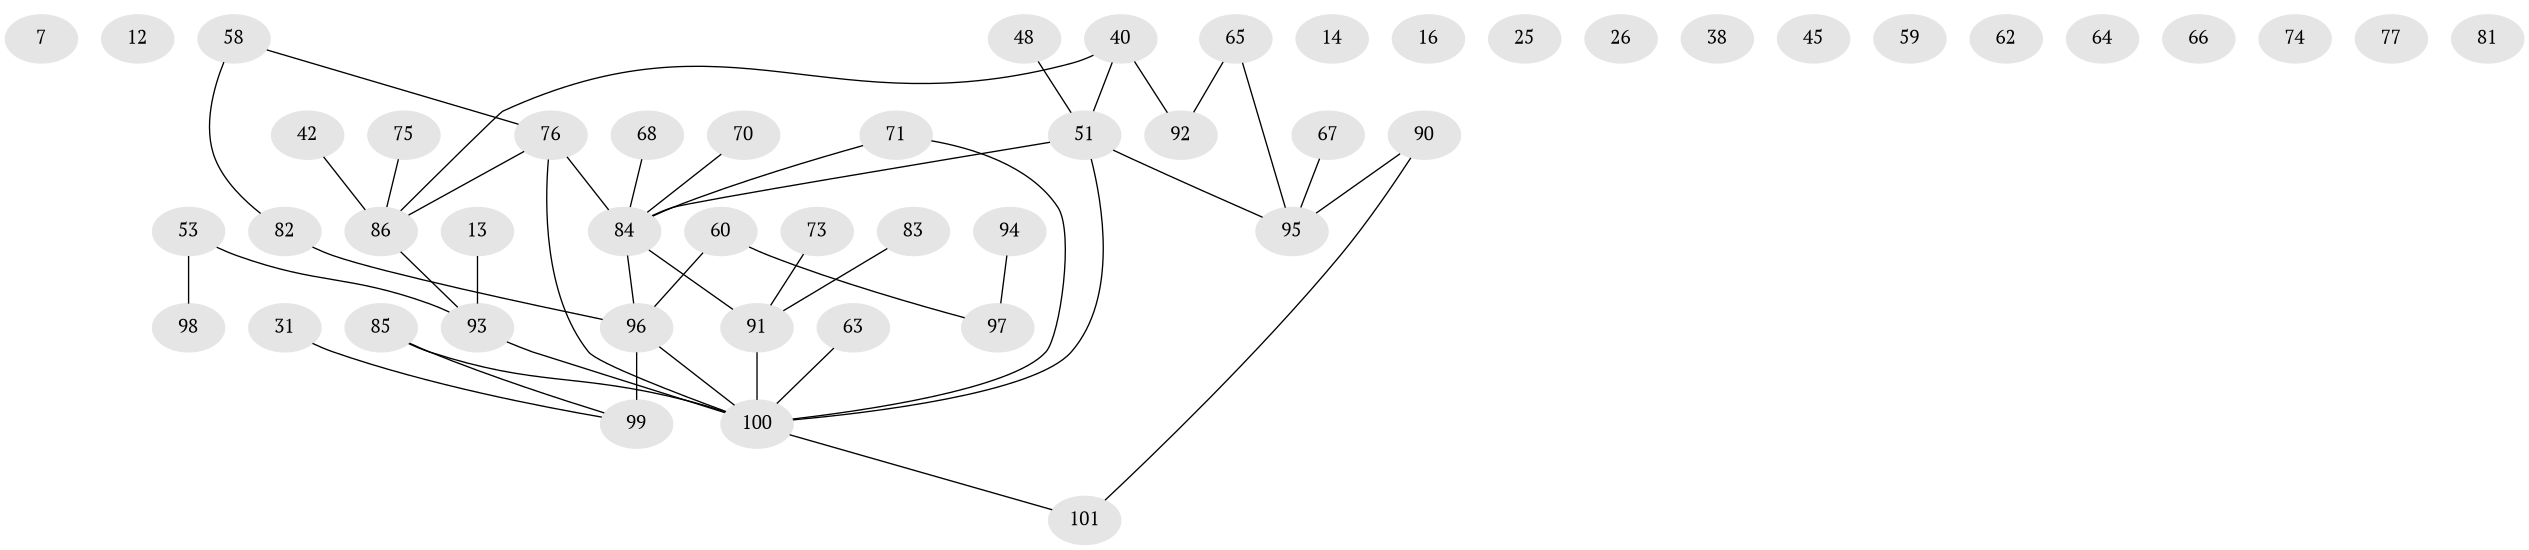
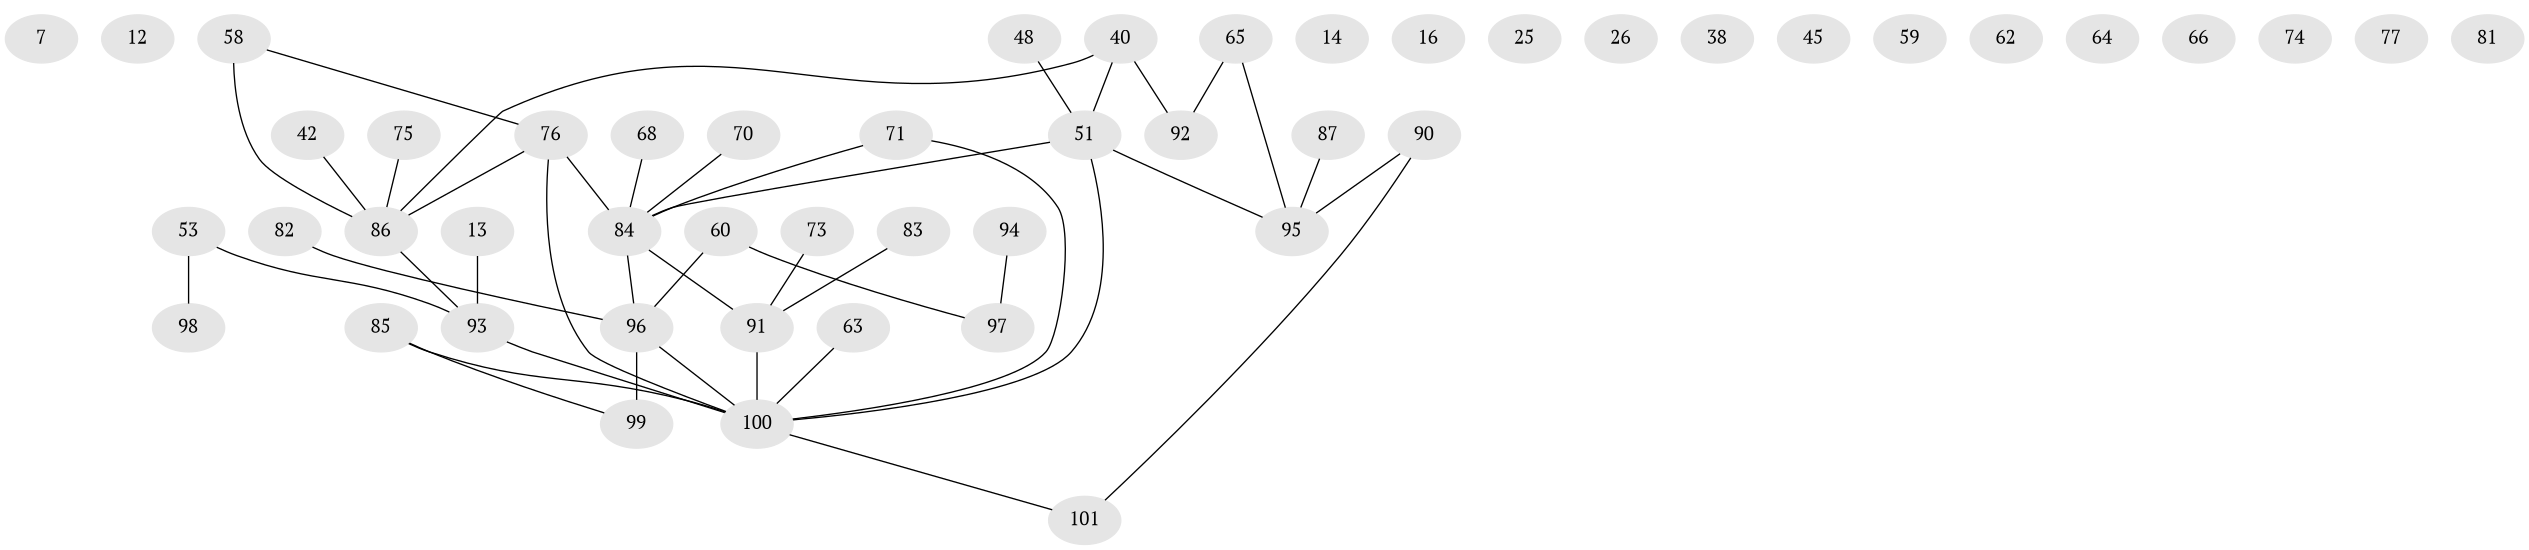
(1328, 135) -> (1328, 135)
(211, 146) -> (262, 162)
(285, 328) -> none
